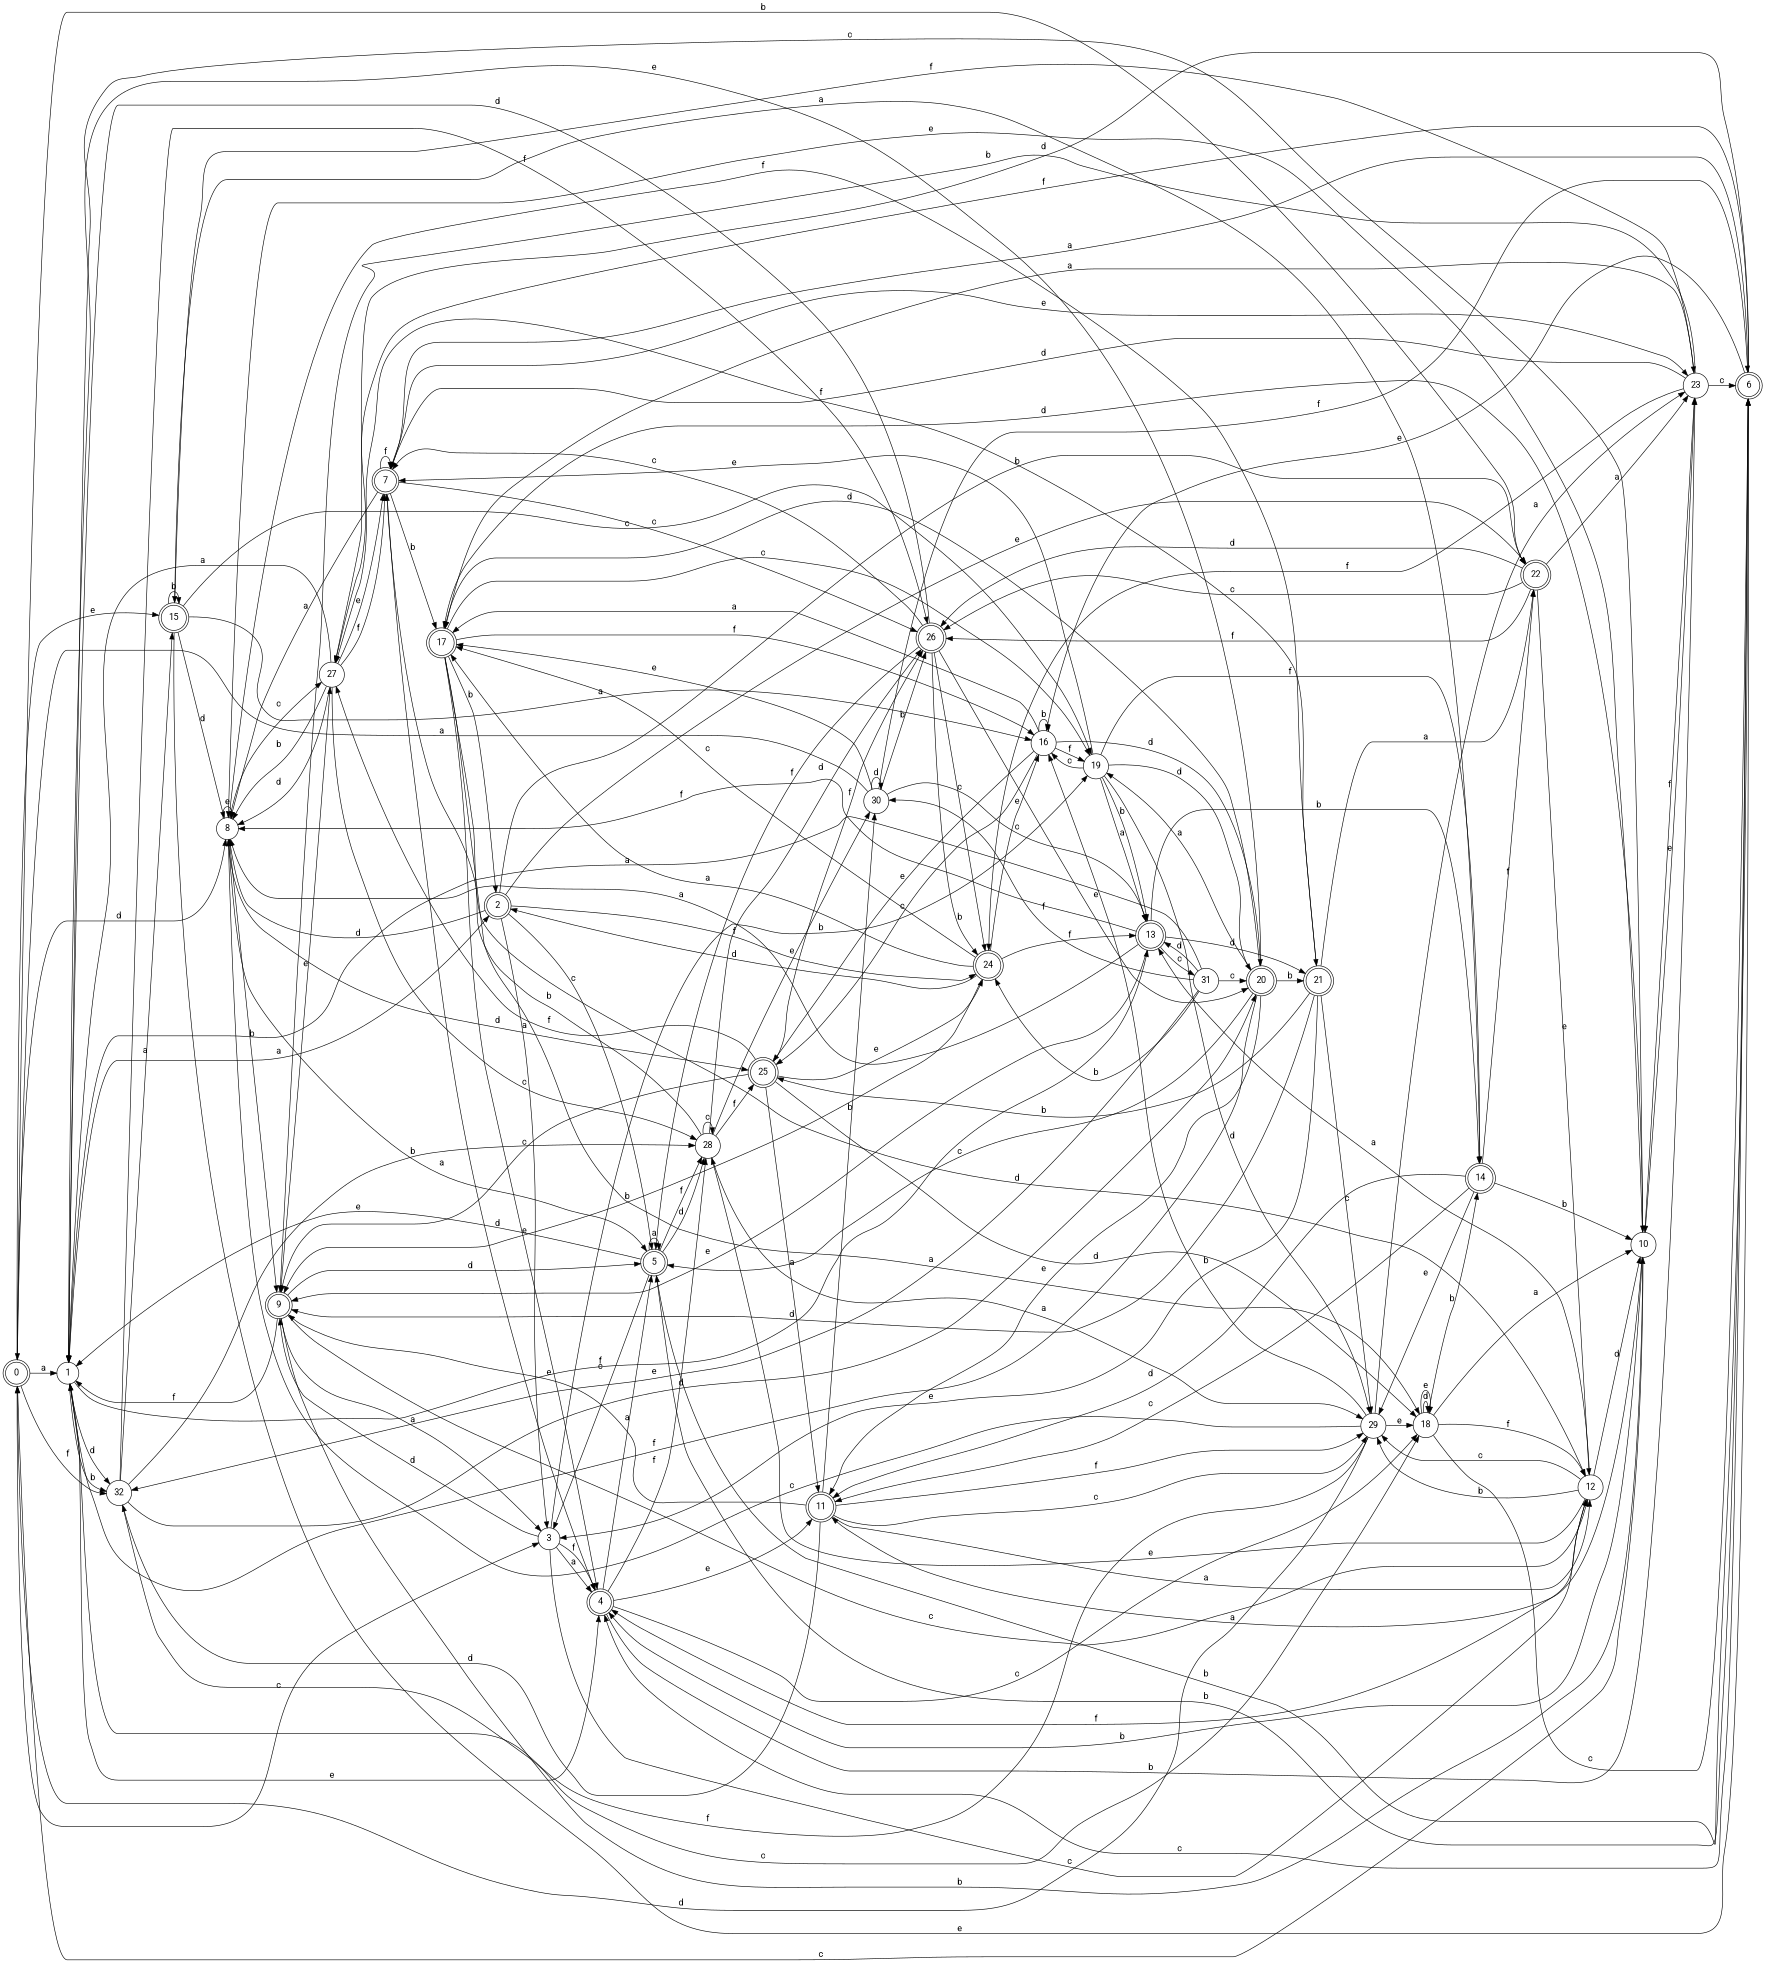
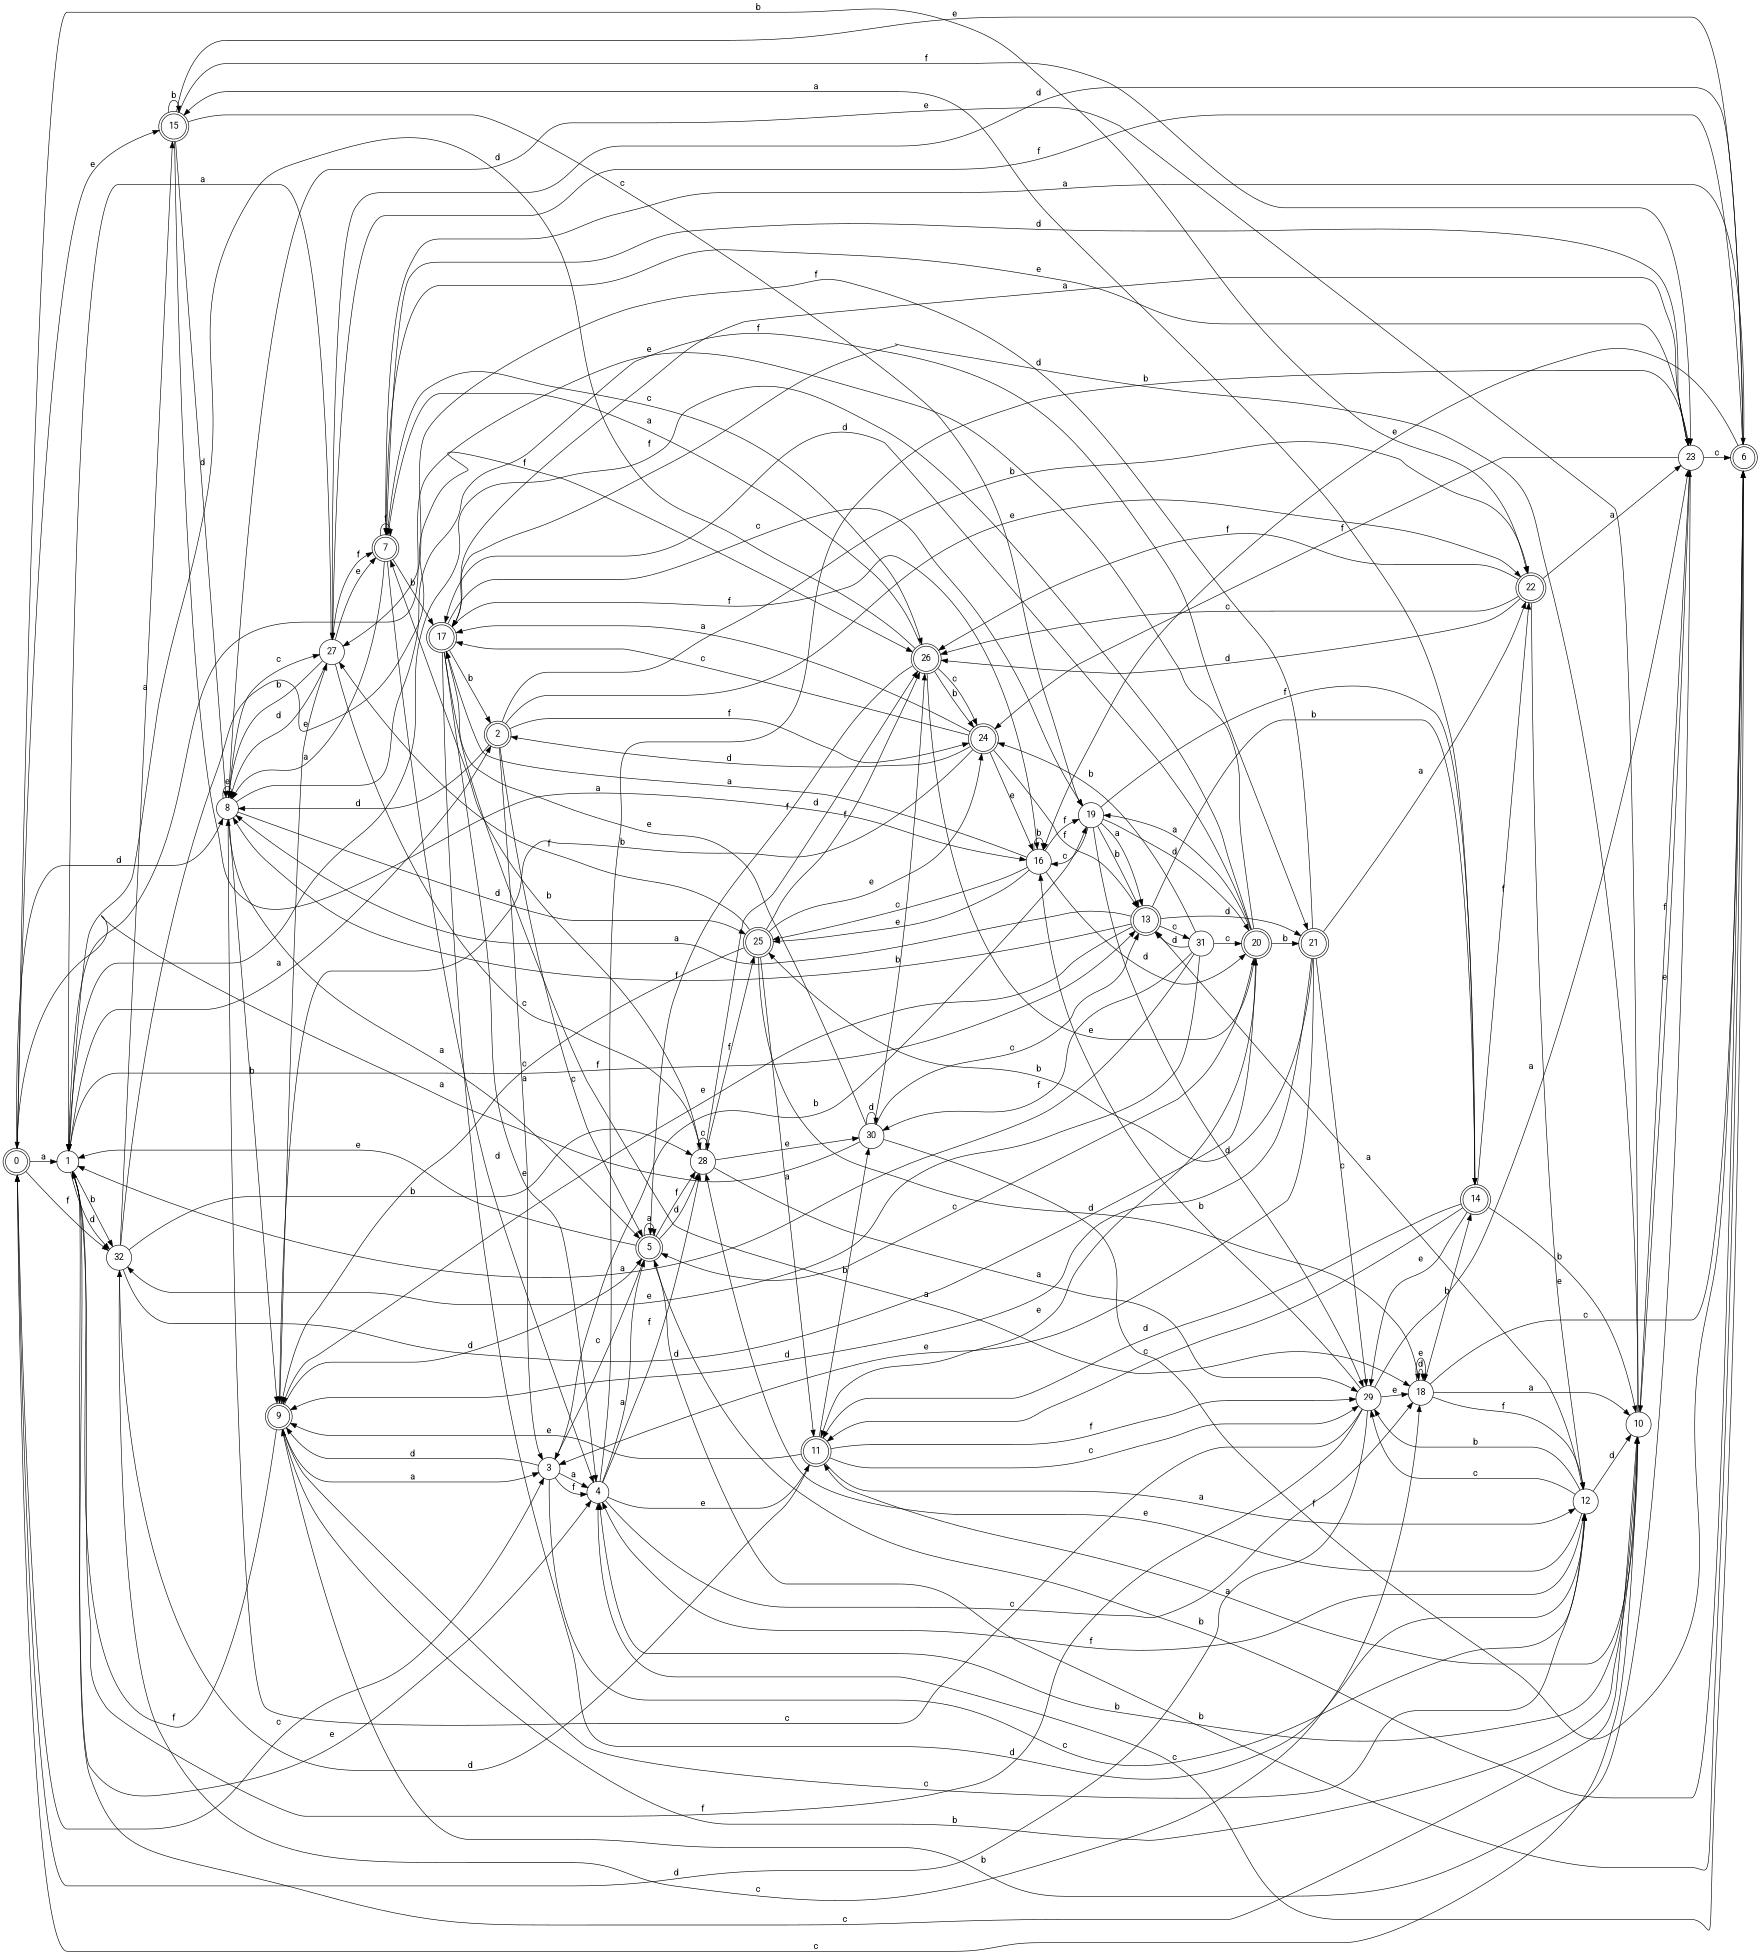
(848, 460) -> none
(654, 461) -> (649, 421)
(600, 1602) -> (598, 1492)
